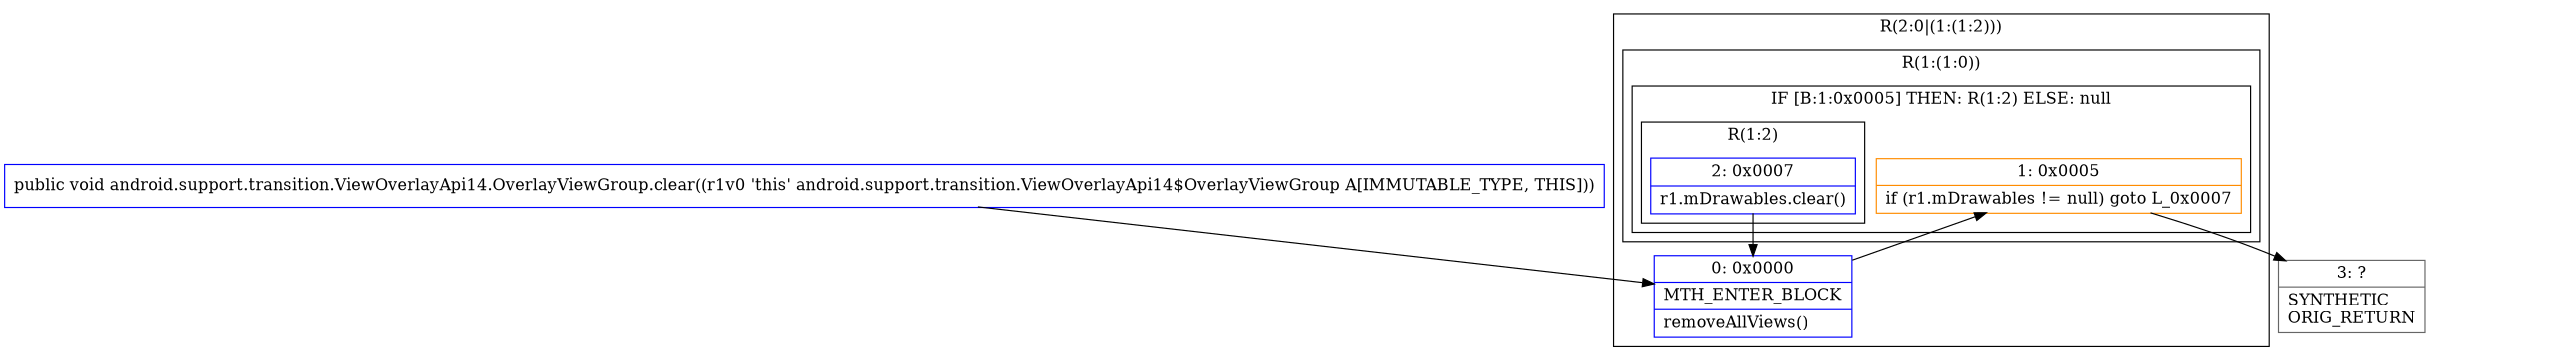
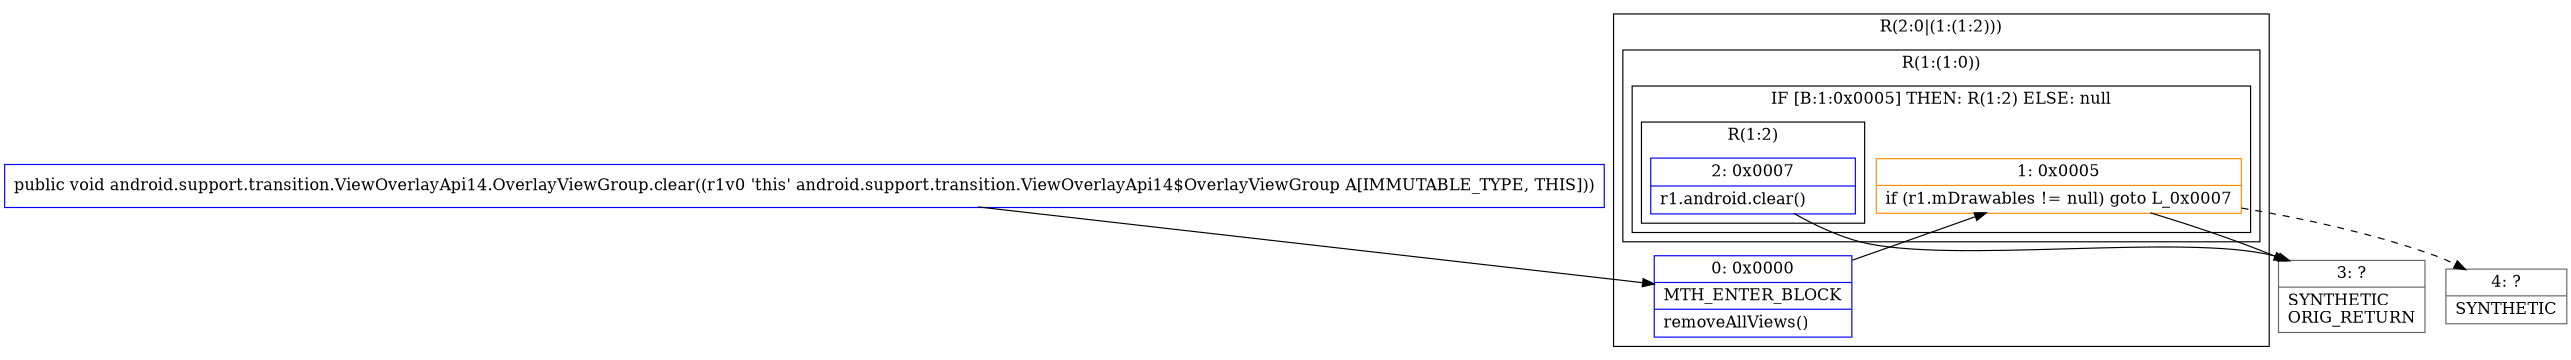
(1753, 199) -> (1733, 199)
(1753, 229) -> (2033, 250)
none -> (2506, 296)
